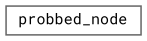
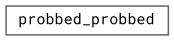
(74, 20) -> (87, 20)
